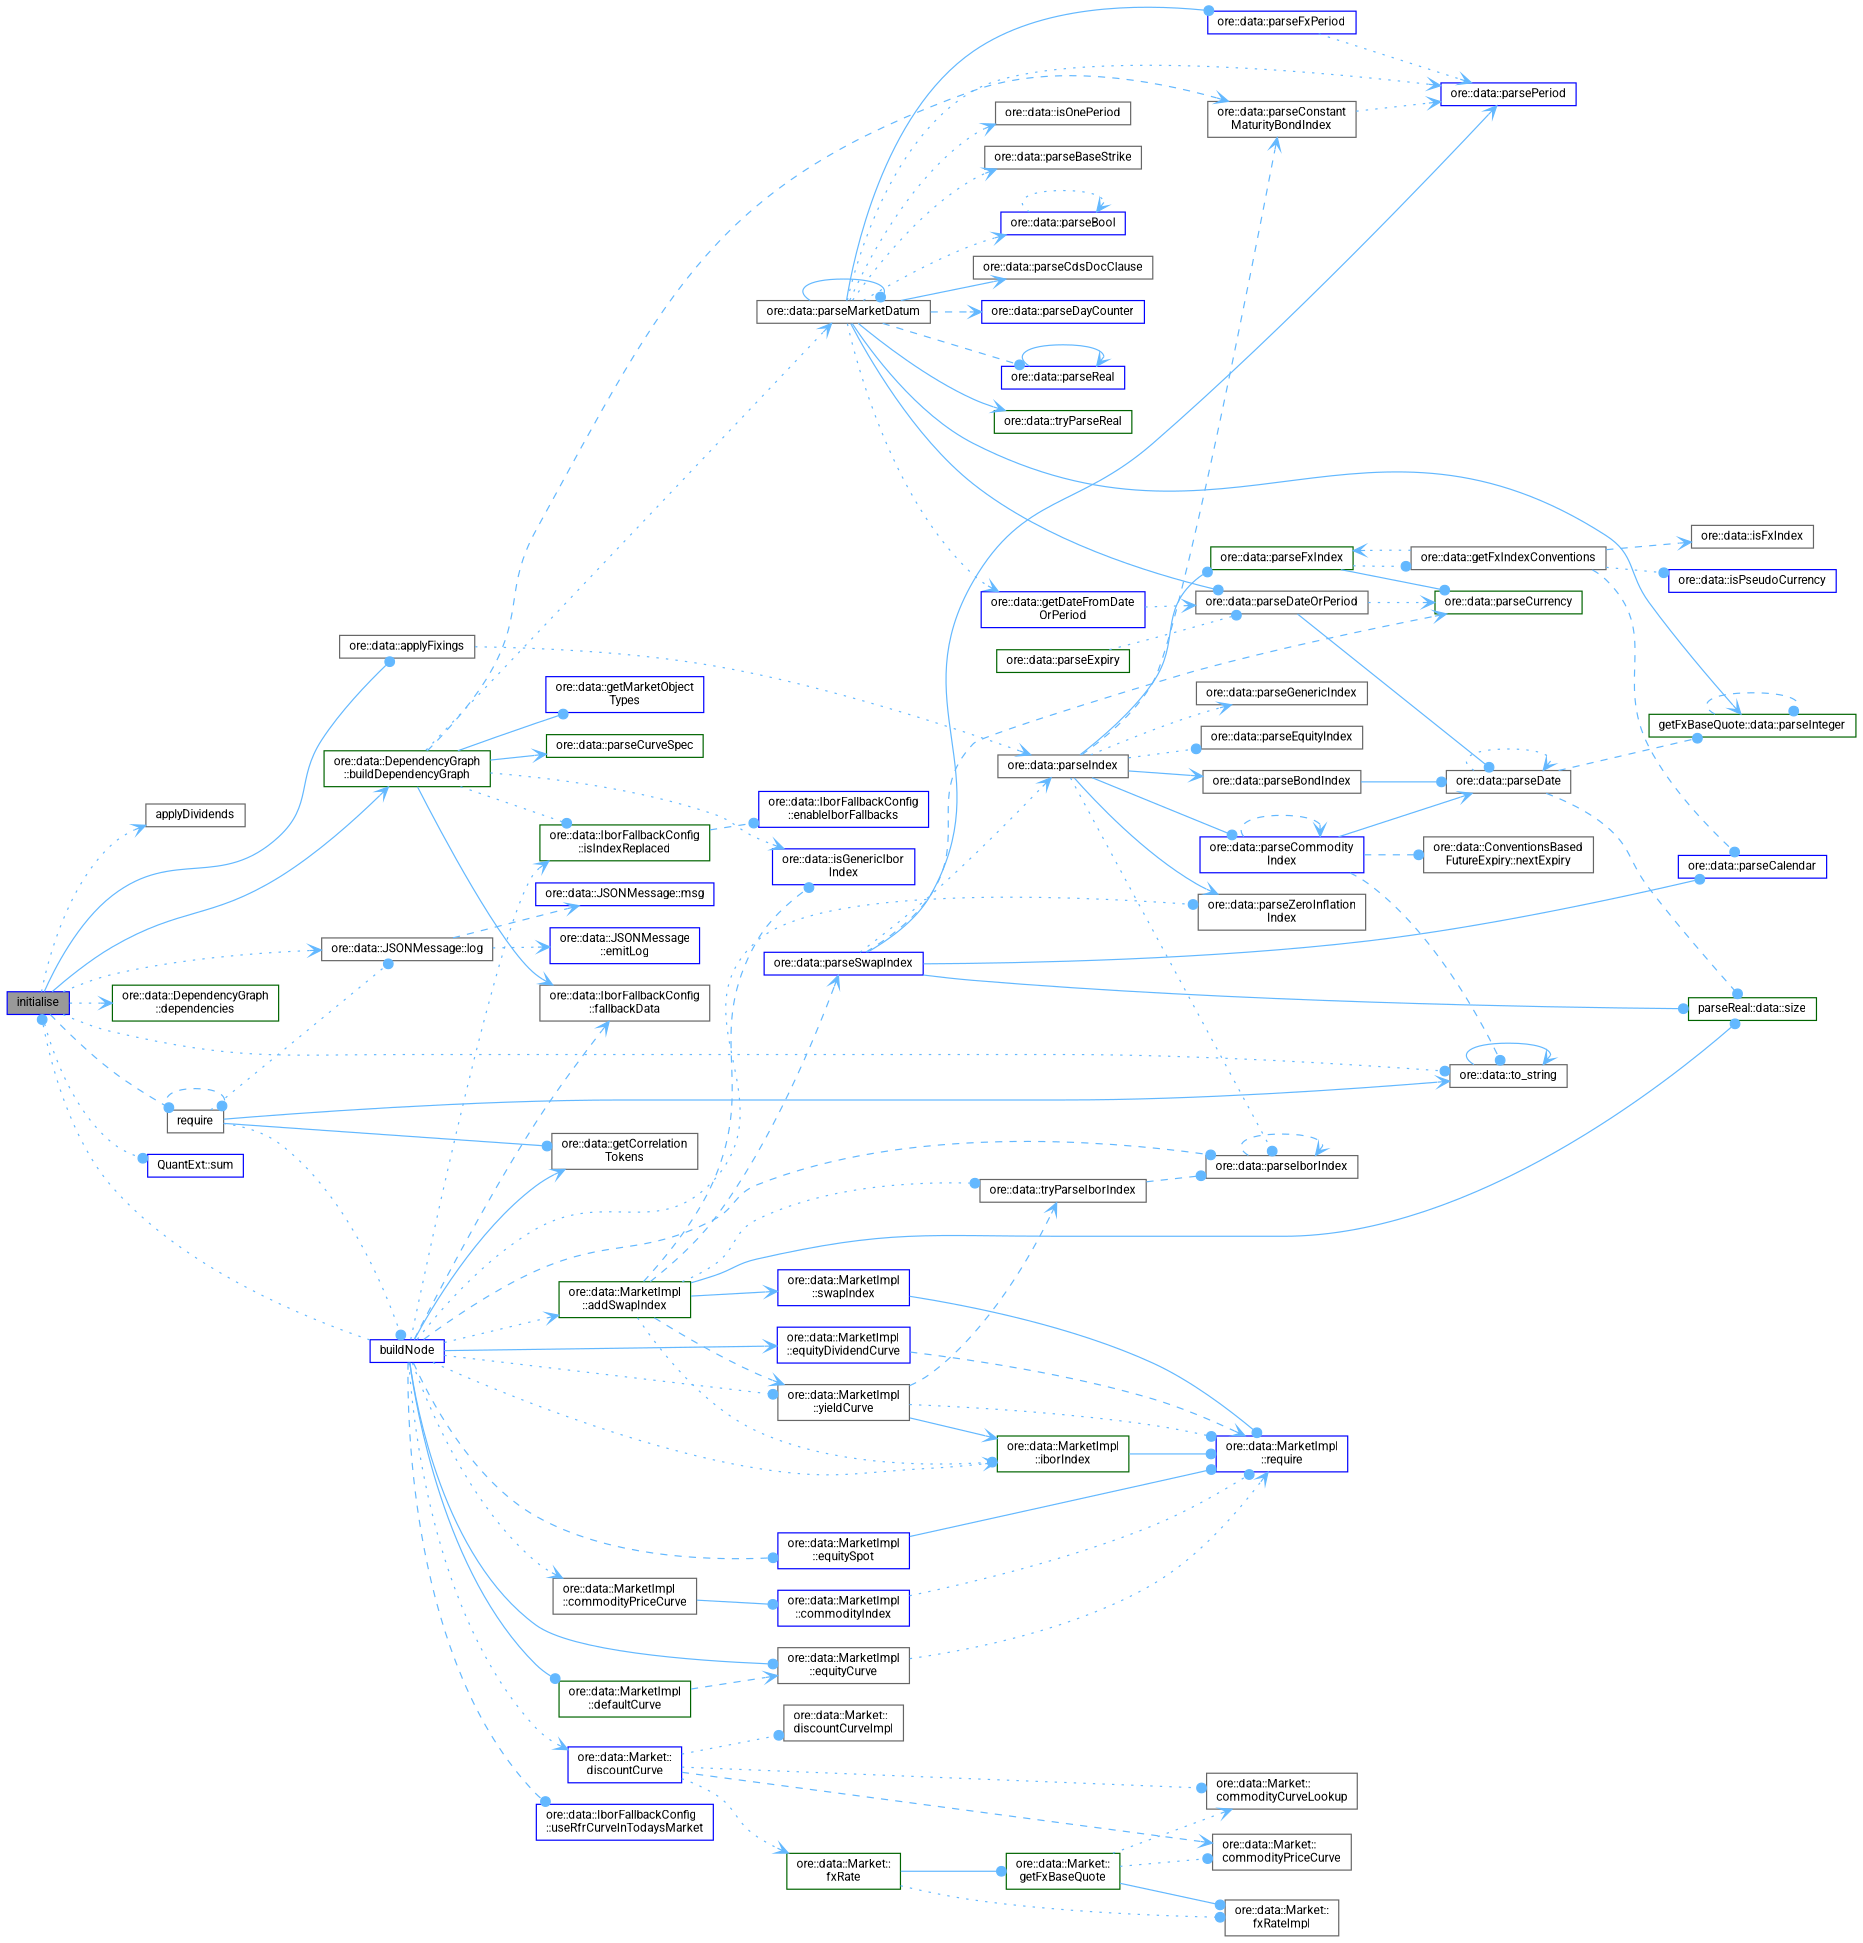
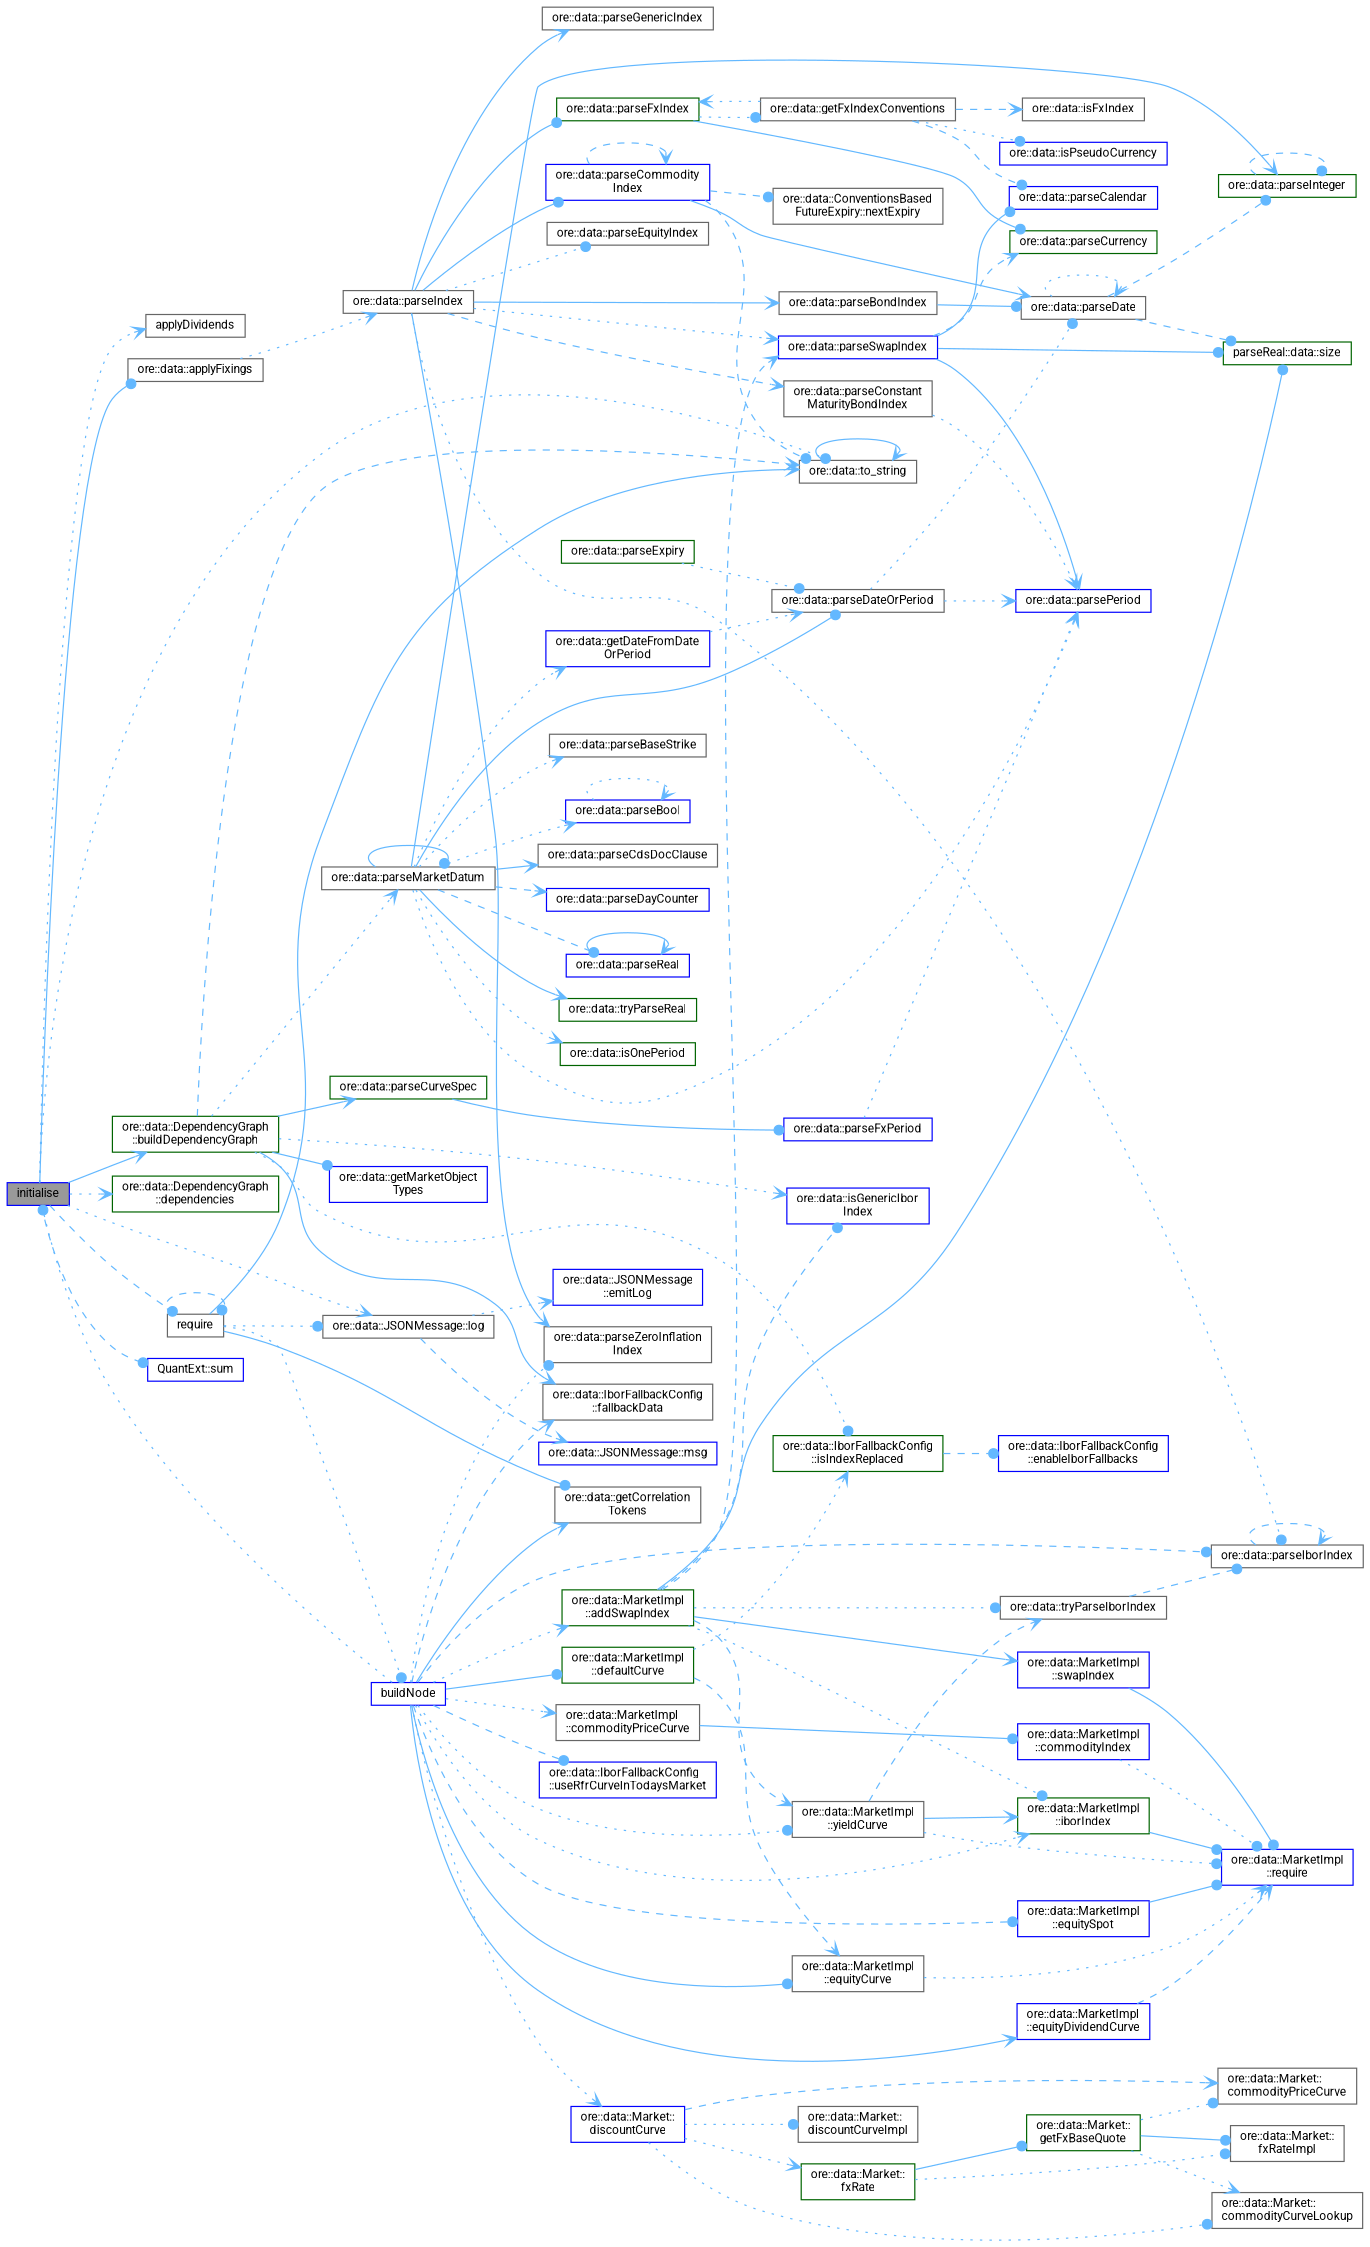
(955, 67) -> (612, 1124)
(1063, 113) -> (628, 1054)
(703, 260) -> (278, 564)
(1395, 602) -> (974, 601)
(1391, 689) -> (977, 464)
(1752, 726) -> (1287, 186)
(1154, 729) -> (463, 149)
(955, 873) -> (620, 323)
(75, 1097) -> (82, 1312)
(461, 1112) -> (779, 1577)
